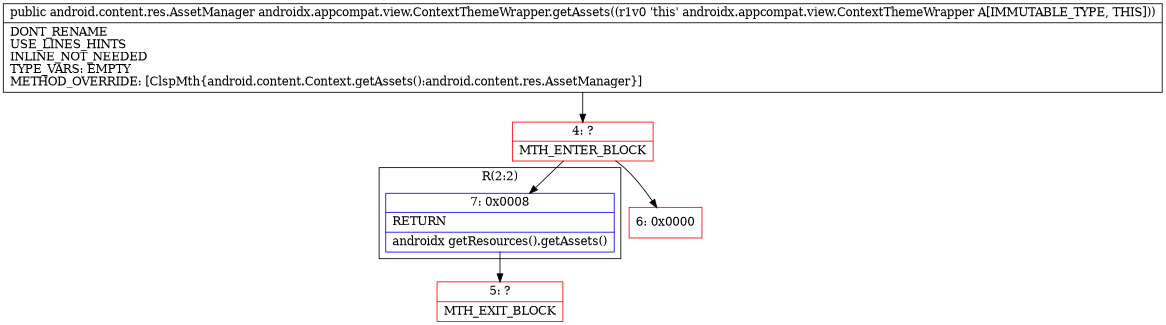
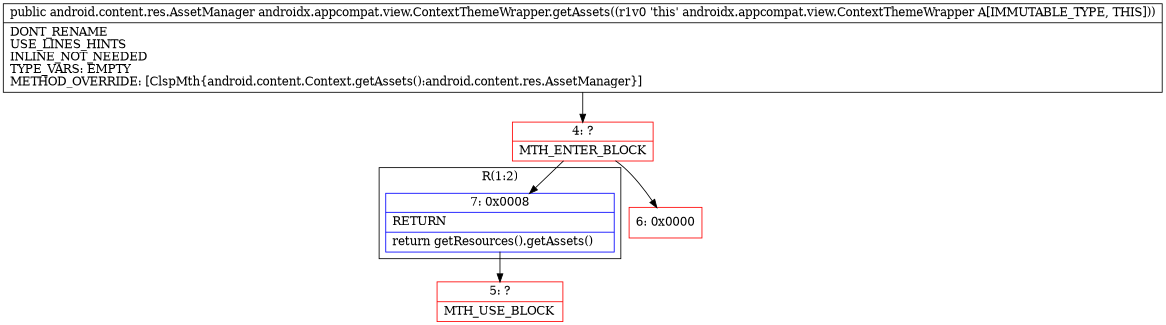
(500, 177) -> (500, 177)
(500, 242) -> (493, 242)
(500, 311) -> (499, 311)
